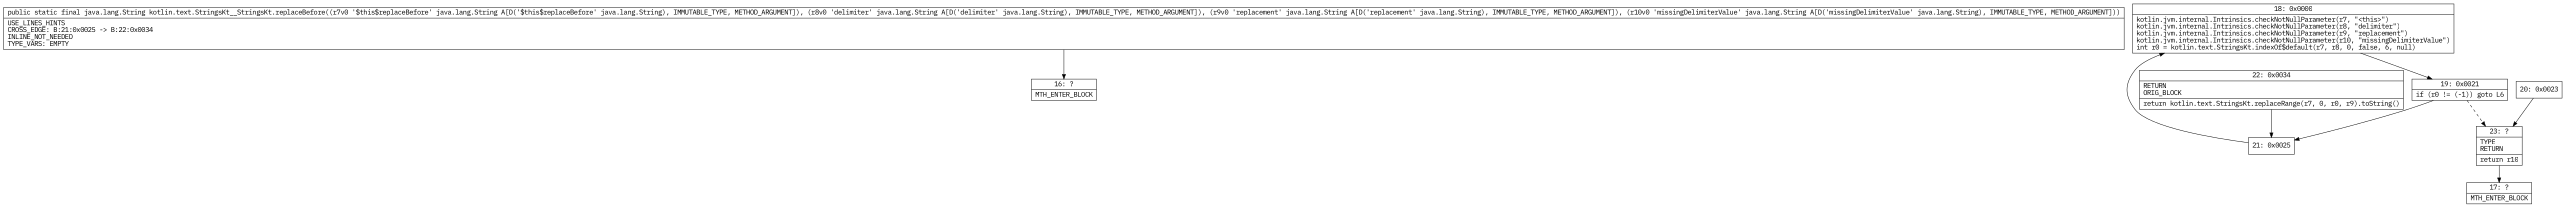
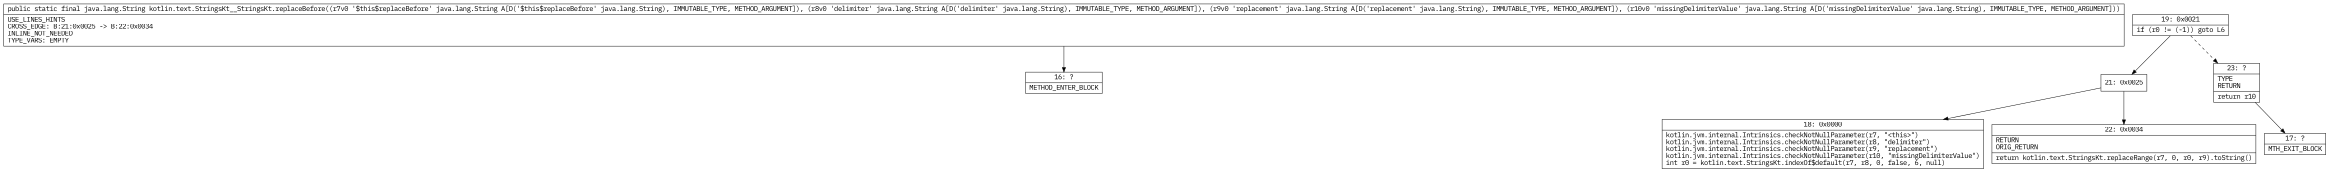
(2394, 65) -> none
(2539, 90) -> none
(2162, 93) -> (2017, 147)
(1064, 95) -> (1064, 88)
(2271, 121) -> (2124, 106)
(2499, 198) -> (2295, 149)
